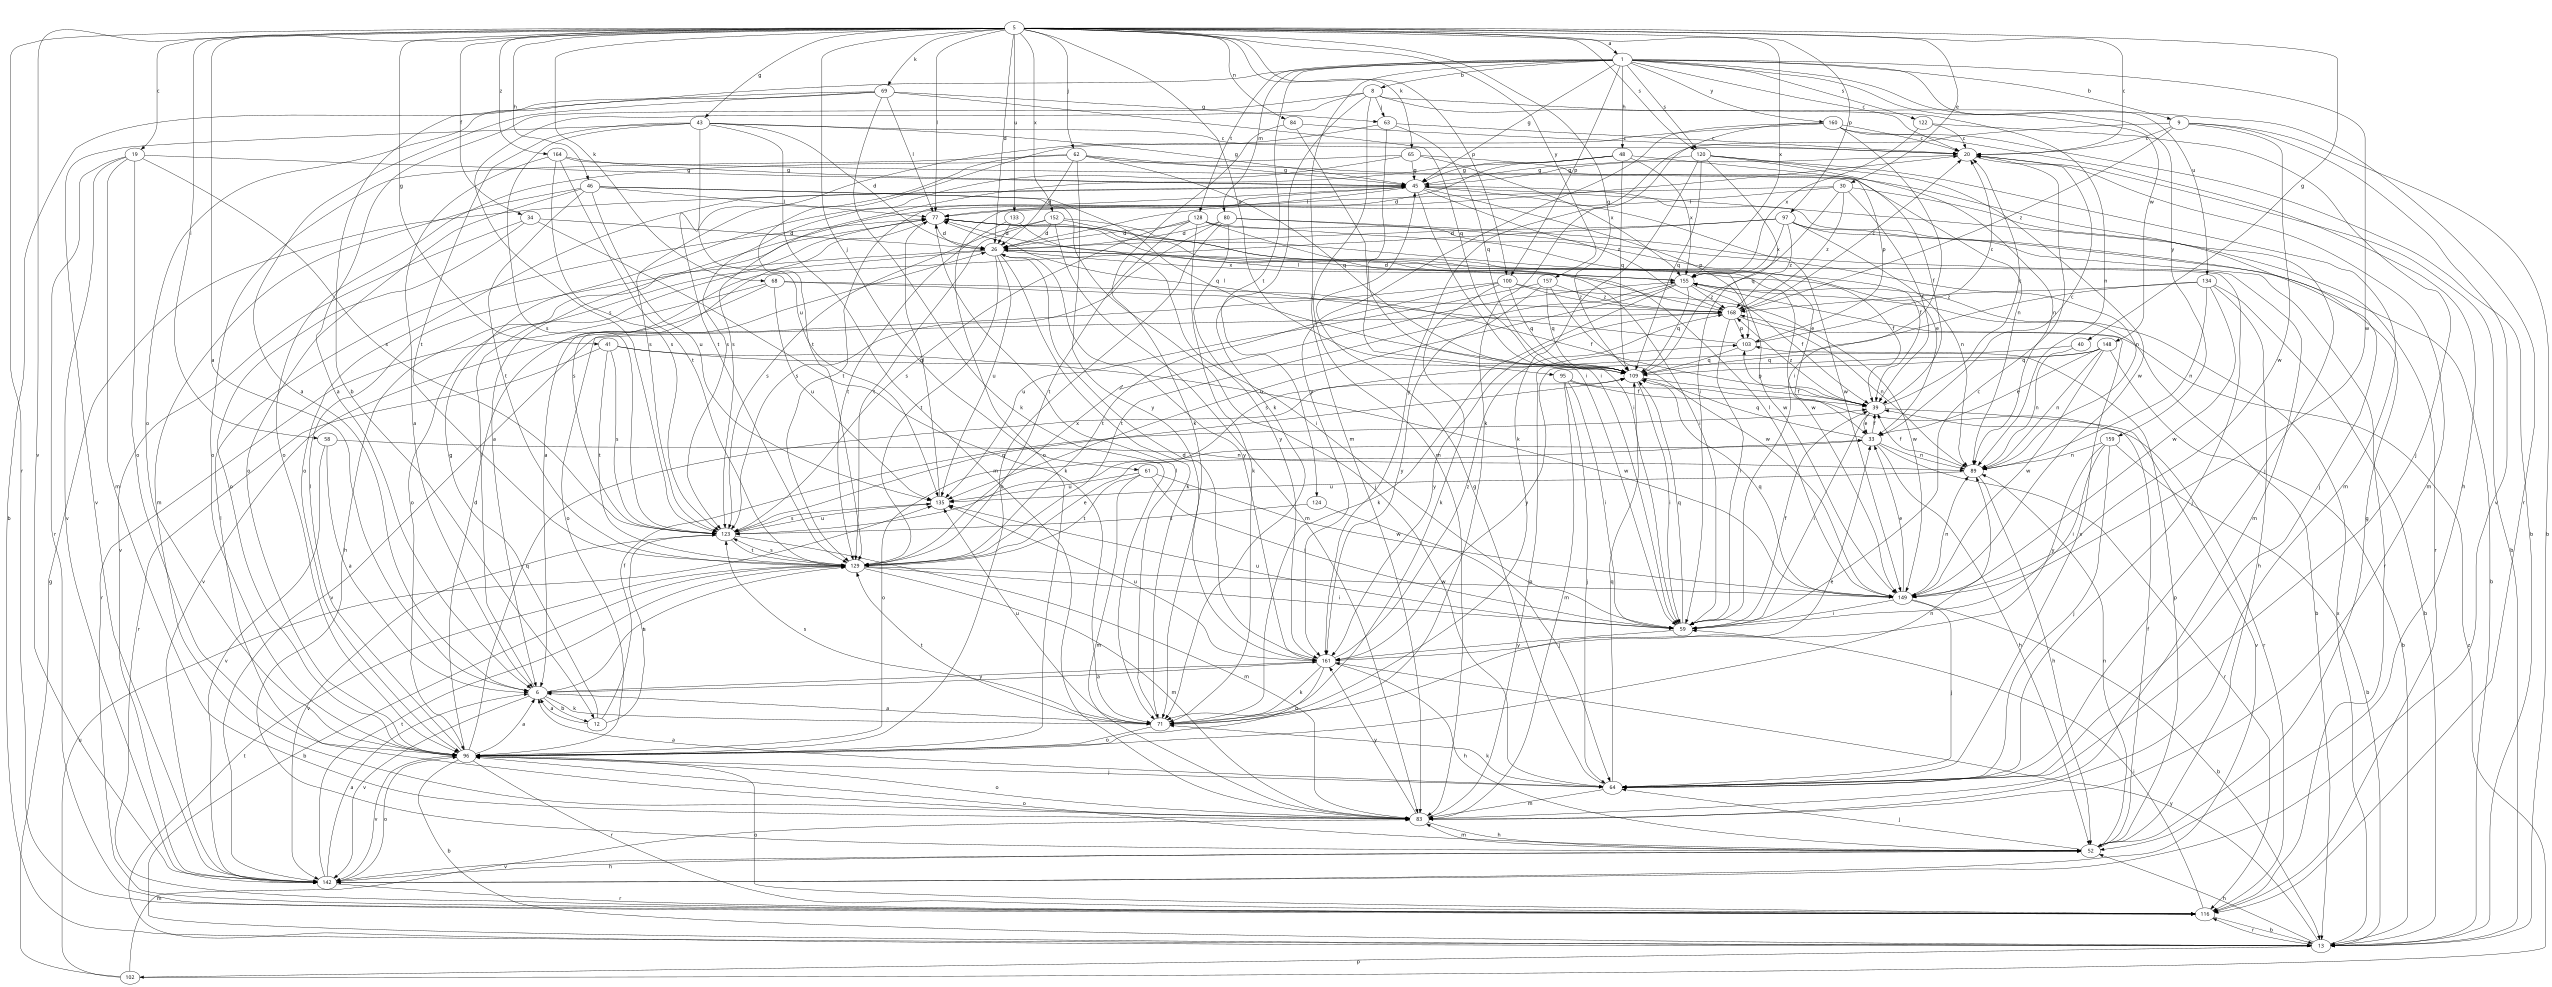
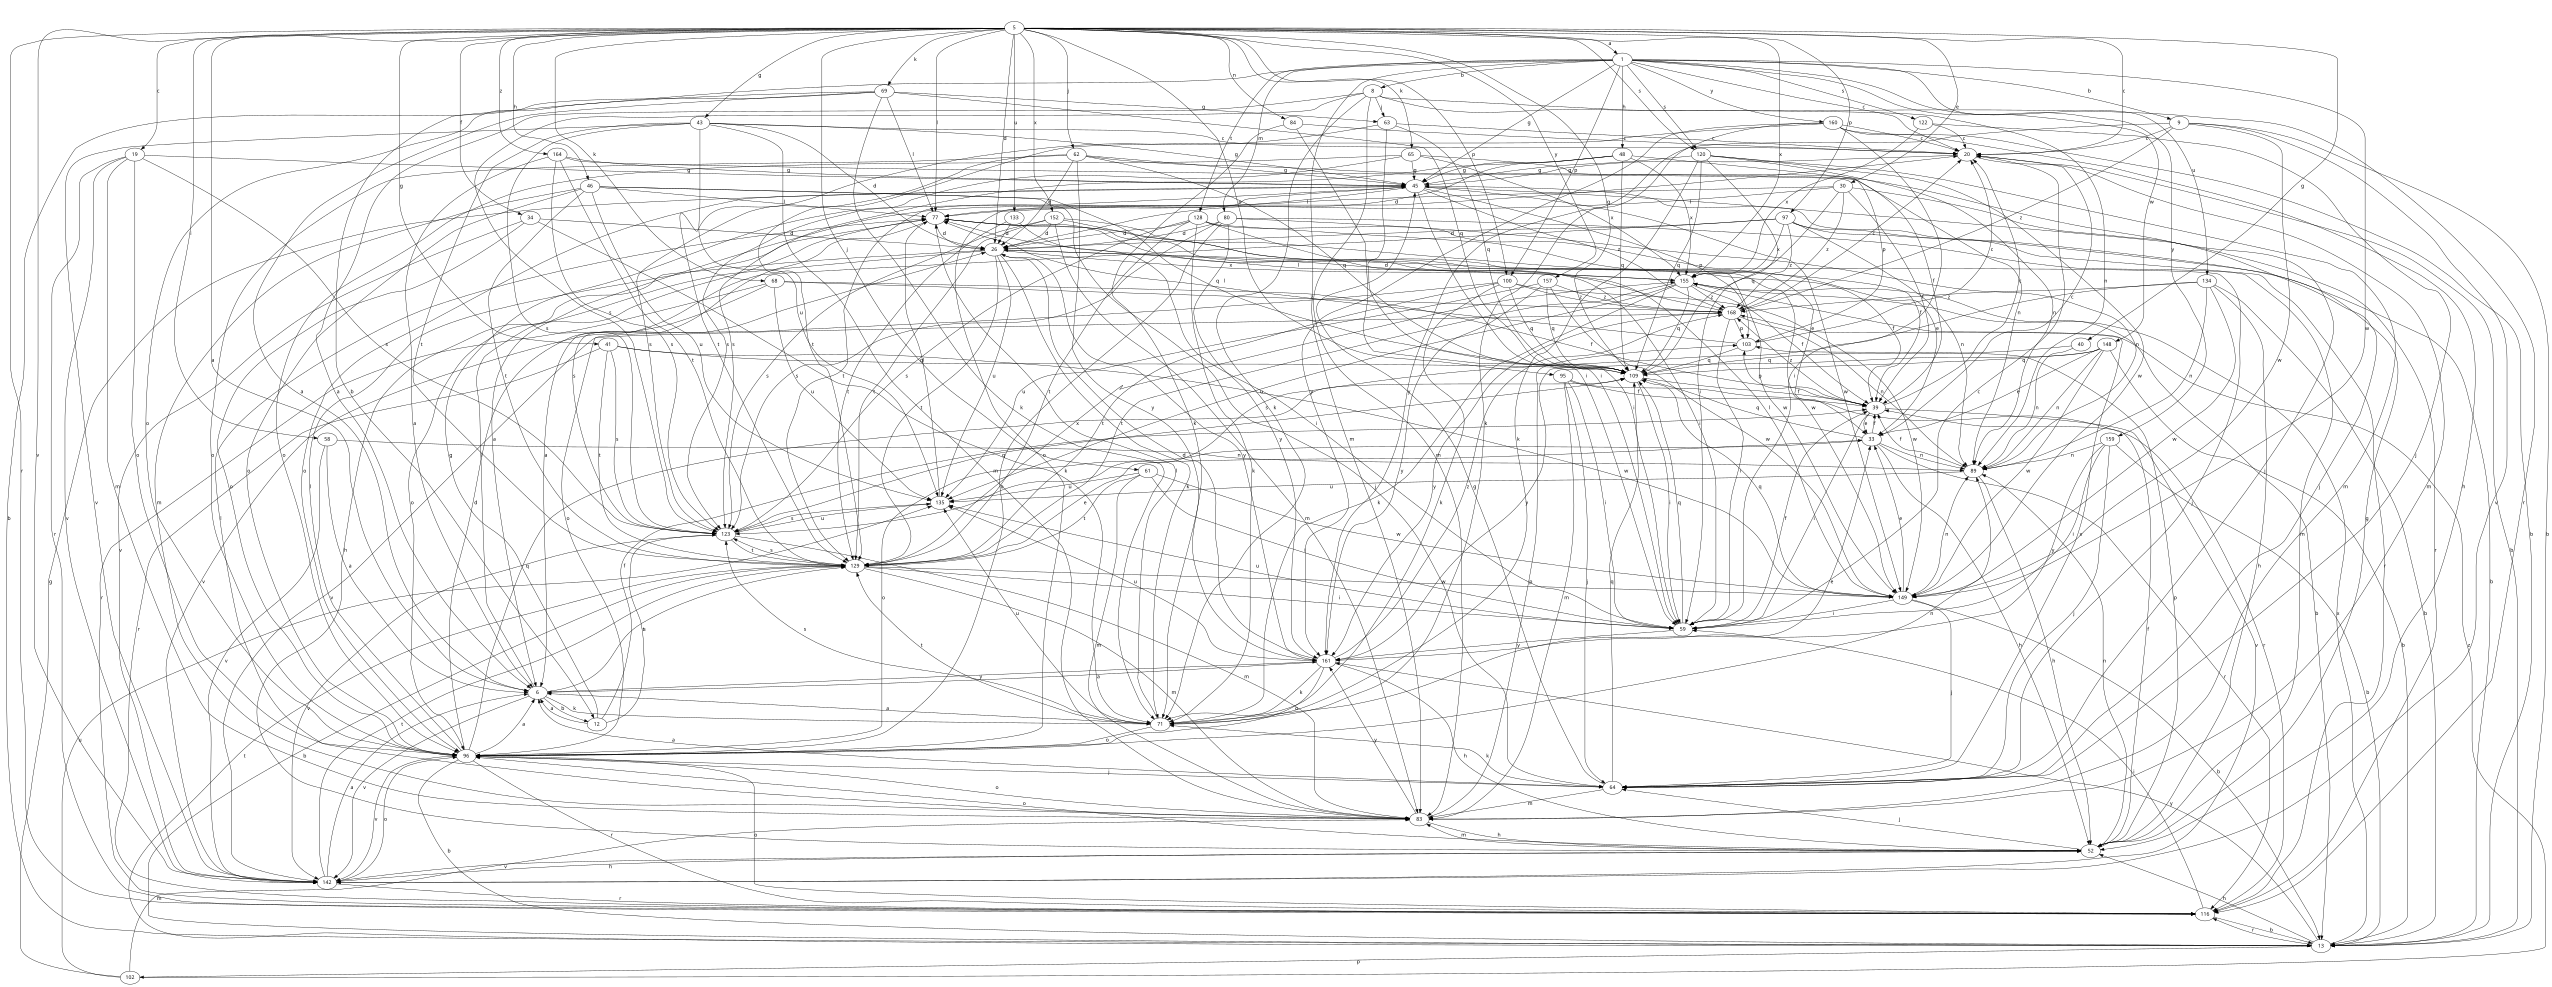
(2300, 364) -> (2051, 266)
(1317, 503) -> none
